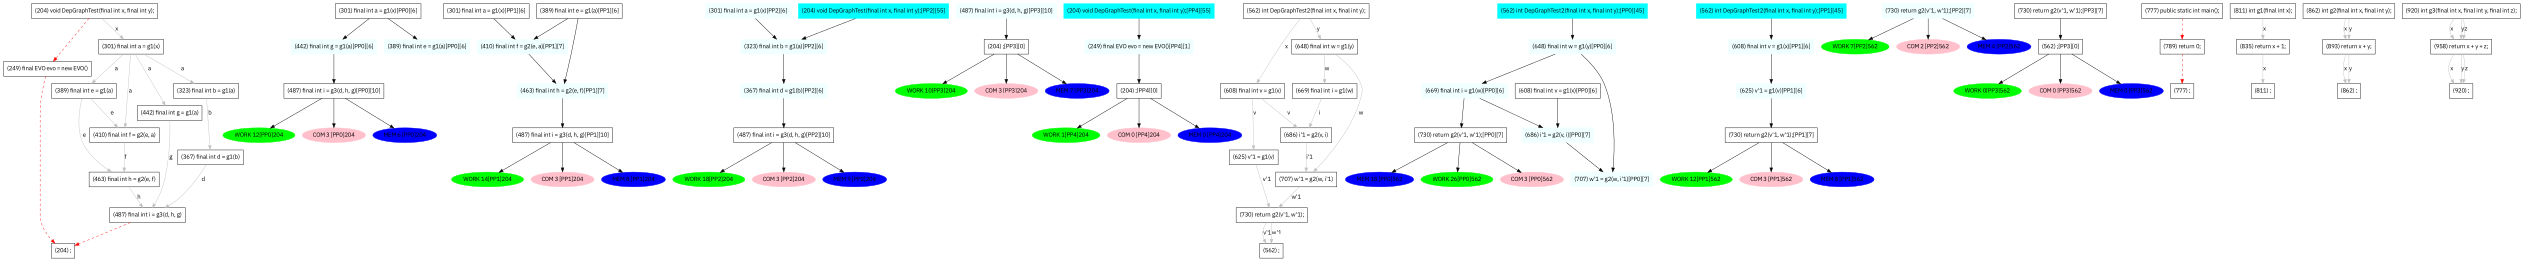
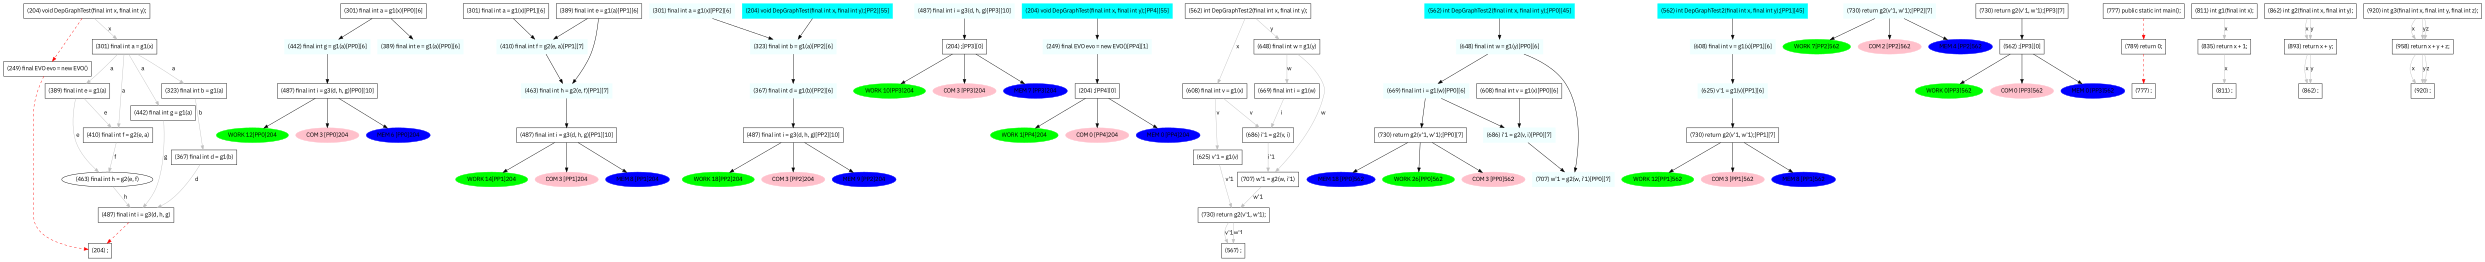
(124, 179) -> (107, 179)
(1271, 251) -> (1233, 251)
